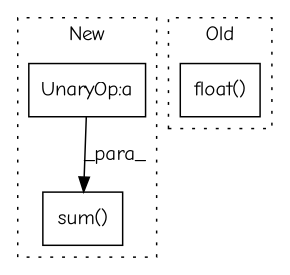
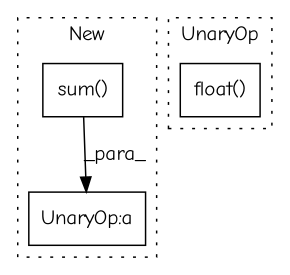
(220, 35) -> (220, 35)
(85, 147) -> (85, 147)
